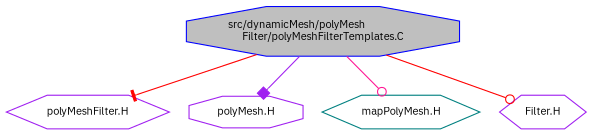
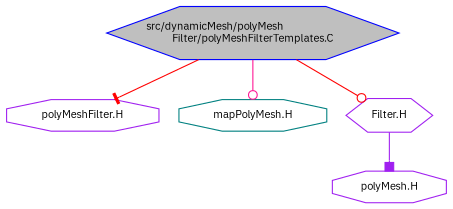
(323, 31) -> (253, 33)
(284, 72) -> (389, 146)
(88, 112) -> (83, 115)
(401, 112) -> (253, 115)
